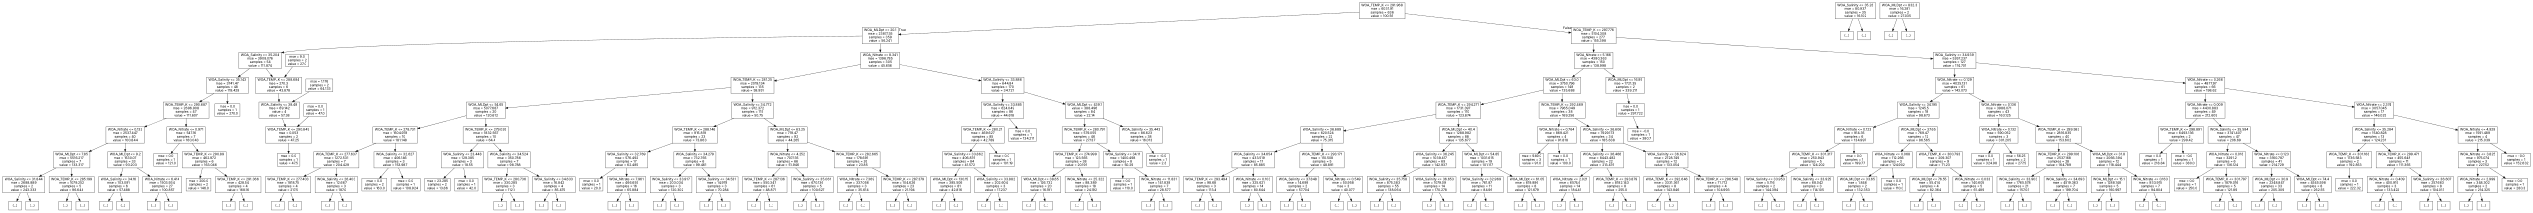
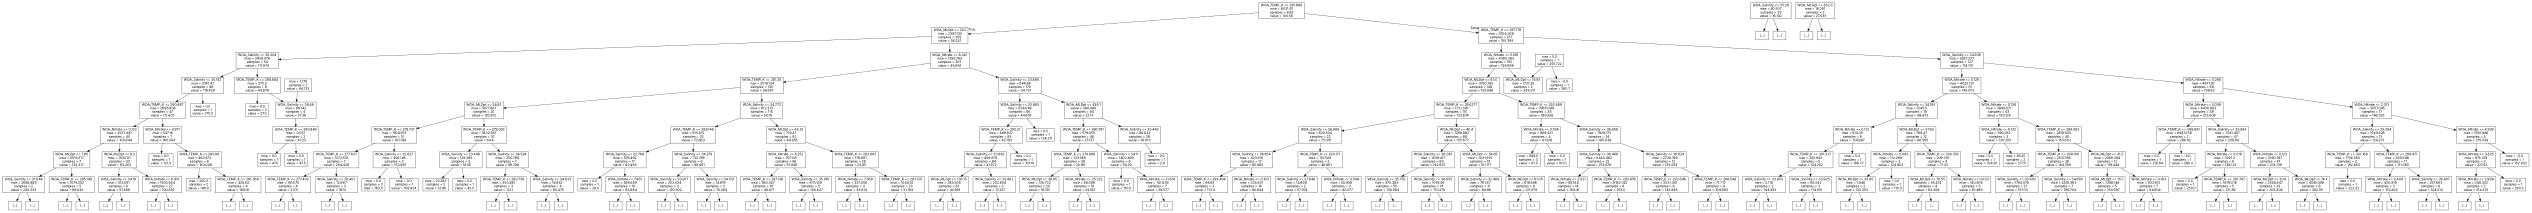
(289, 71) -> (257, 97)
(1628, 97) -> (1538, 71)
(279, 110) -> (296, 110)
(304, 121) -> (282, 147)
(1985, 160) -> (1986, 160)
(374, 185) -> (373, 185)
(1343, 185) -> (1341, 185)
(1929, 185) -> (1928, 185)
